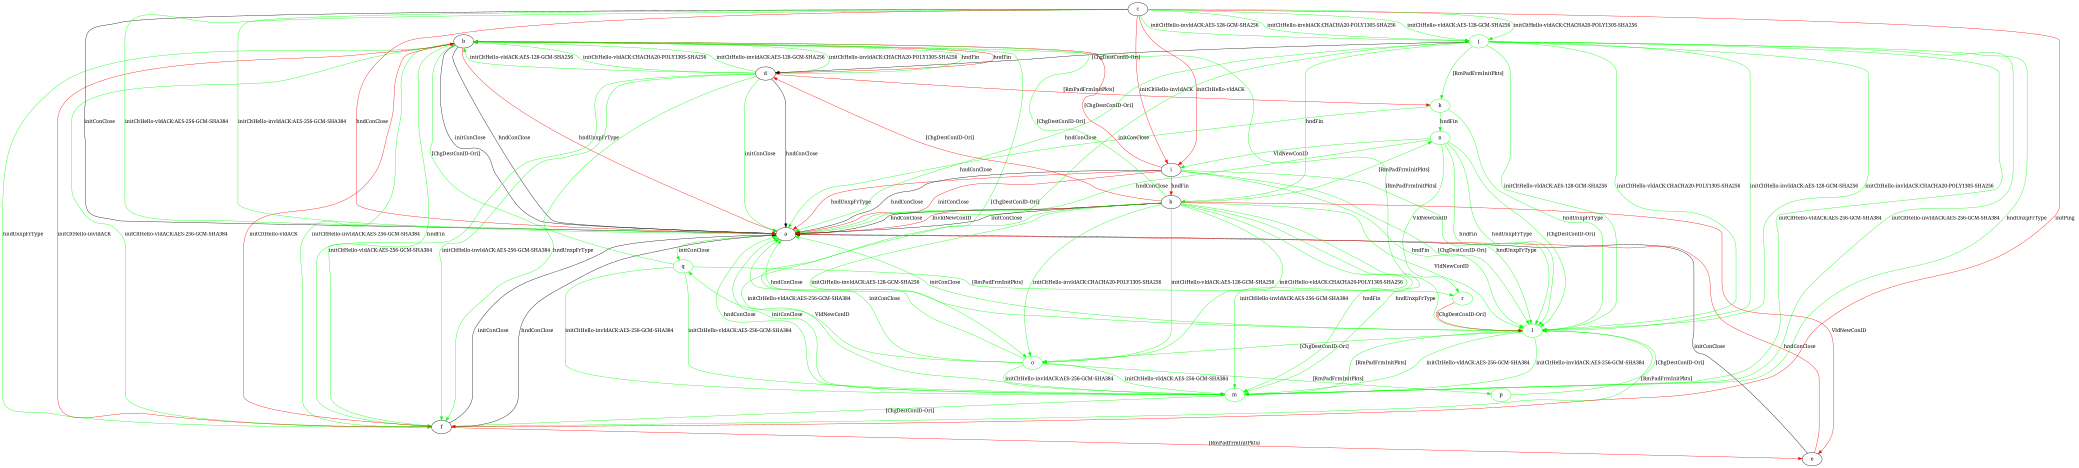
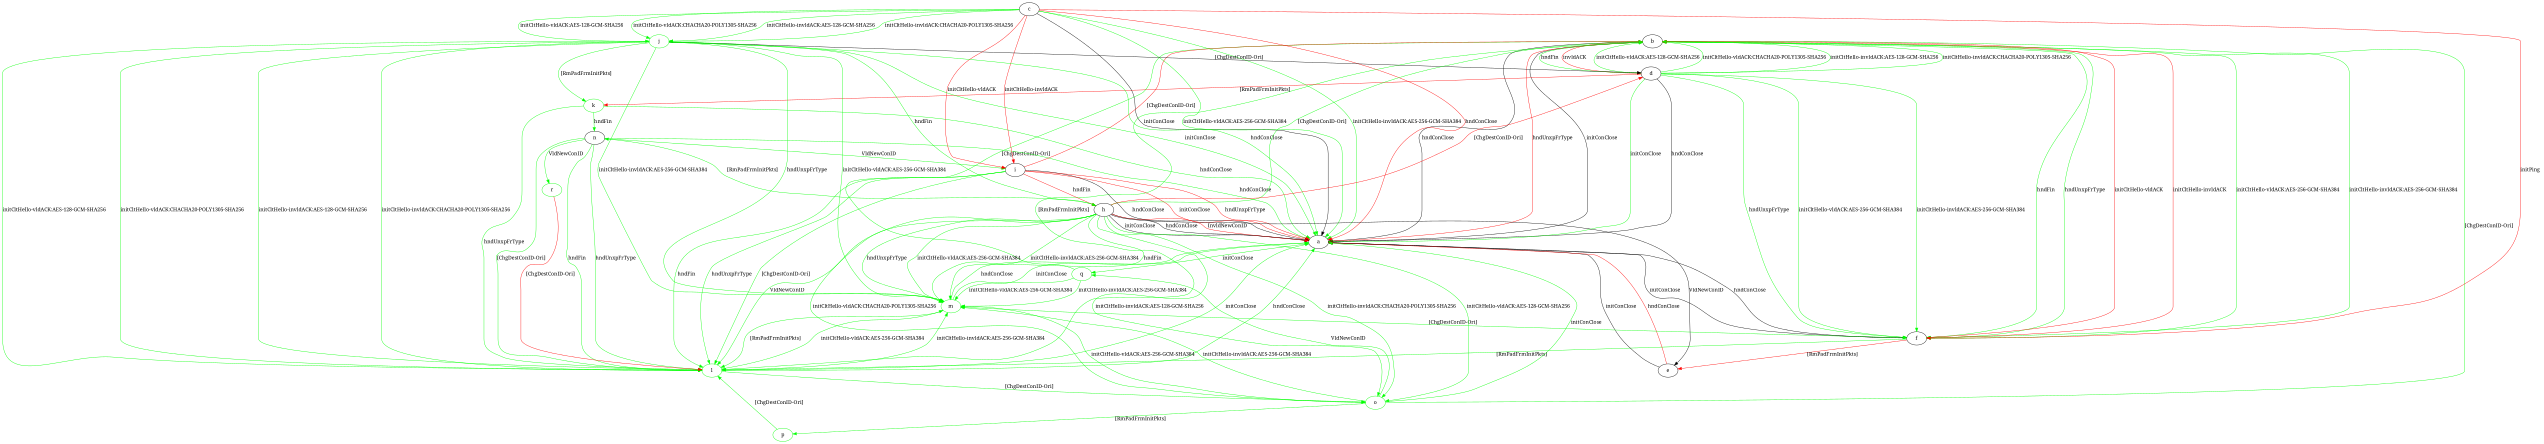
(1003, 57) -> (1575, 57)
(1440, 138) -> (595, 138)
(1582, 212) -> (1451, 221)
(1070, 289) -> none
